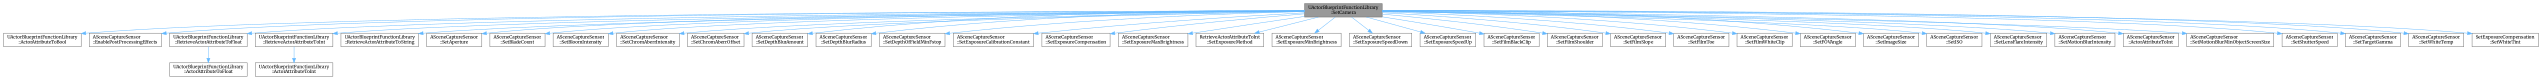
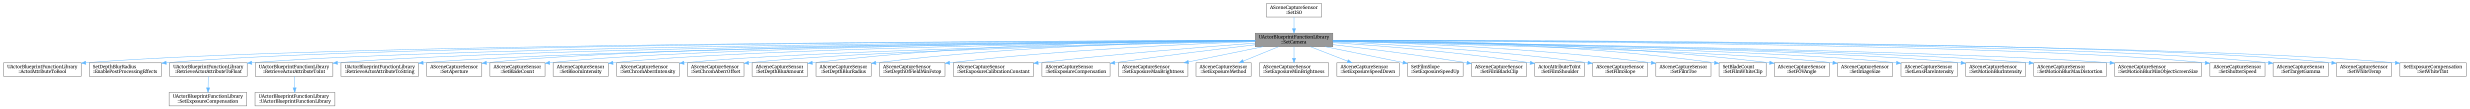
(1652, 18) -> (1294, 23)
(125, 40) -> (125, 70)
(1230, 40) -> (1224, 70)
(1448, 40) -> (1435, 70)
(1575, 40) -> (1560, 70)
(1765, 40) -> (1743, 70)
(2151, 40) -> (2070, 70)
(208, 70) -> (208, 99)
(294, 70) -> (295, 99)
